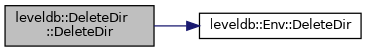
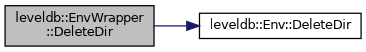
(80, 26) -> (80, 26)
